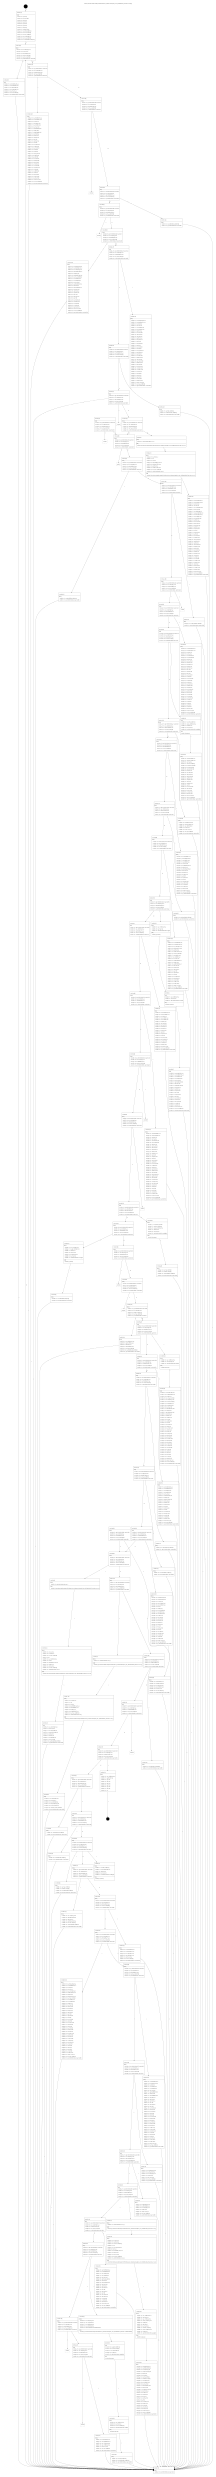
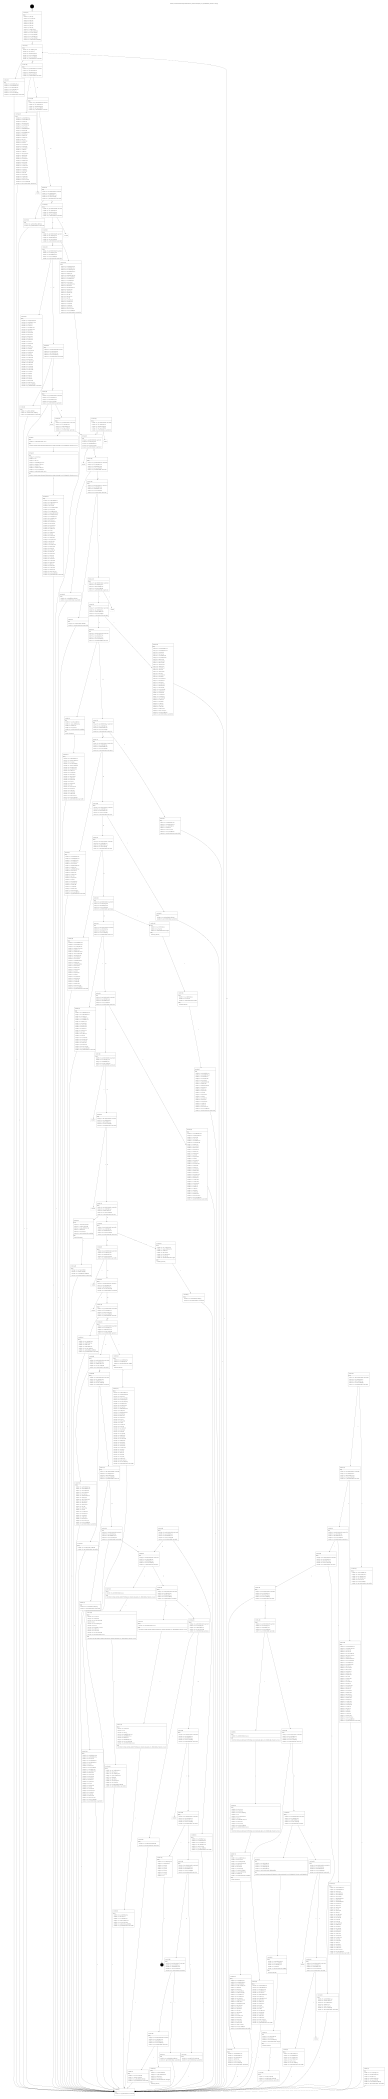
(83, 1871) -> none
